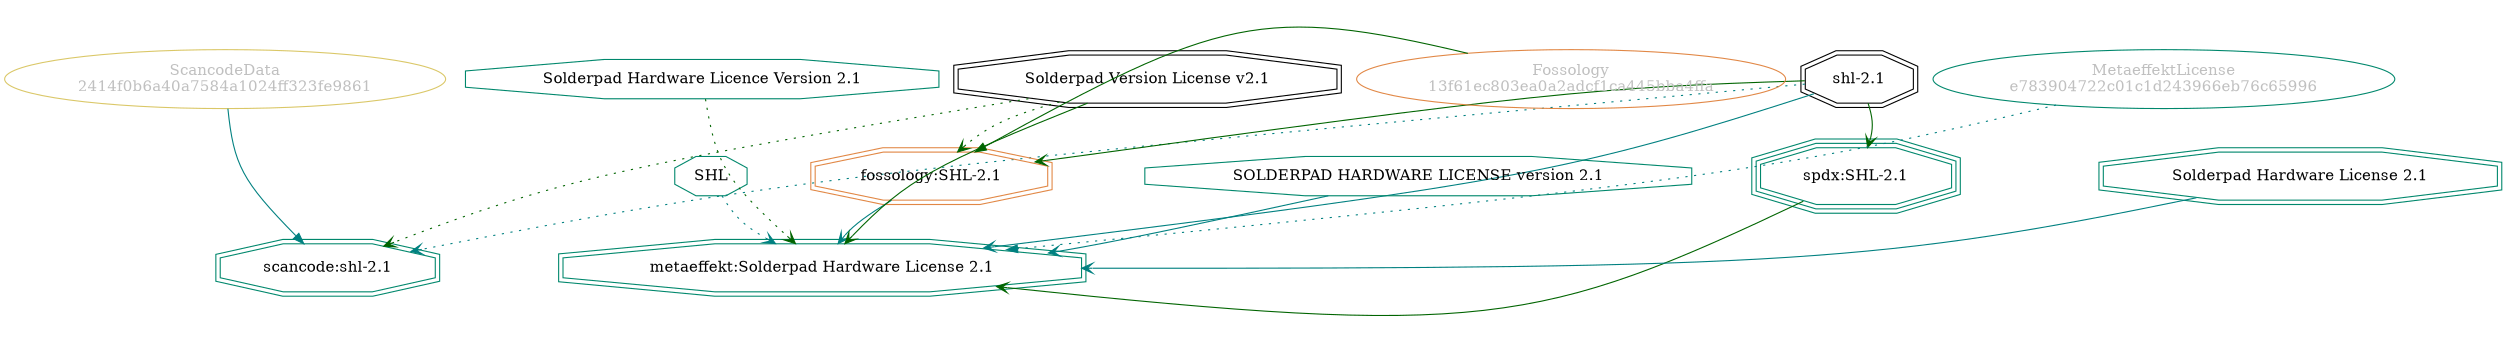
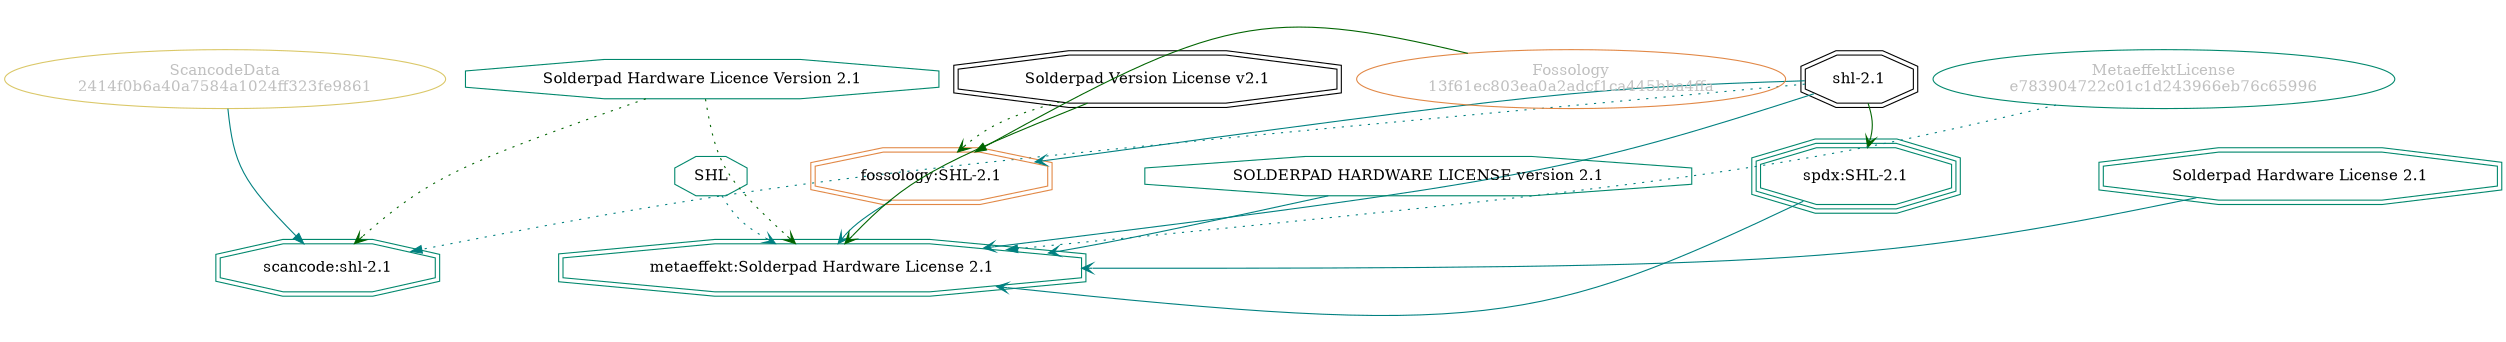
(1424, 110) -> (1424, 110)
(707, 154) -> (497, 154)
(1007, 160) -> (1007, 160)
(1415, 314) -> (1415, 314)
